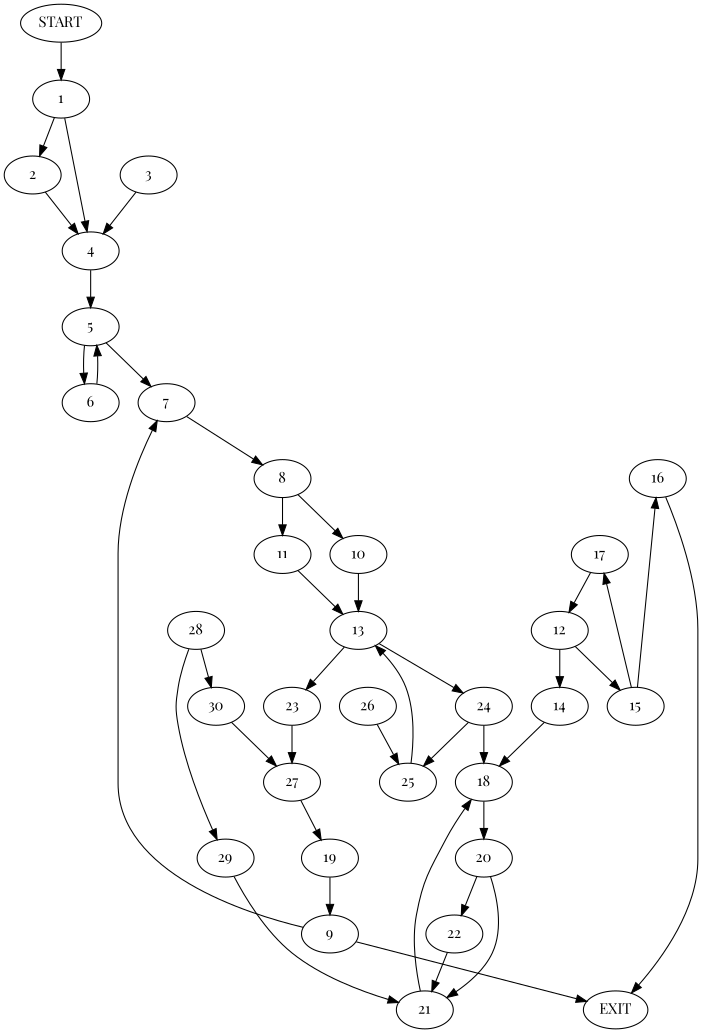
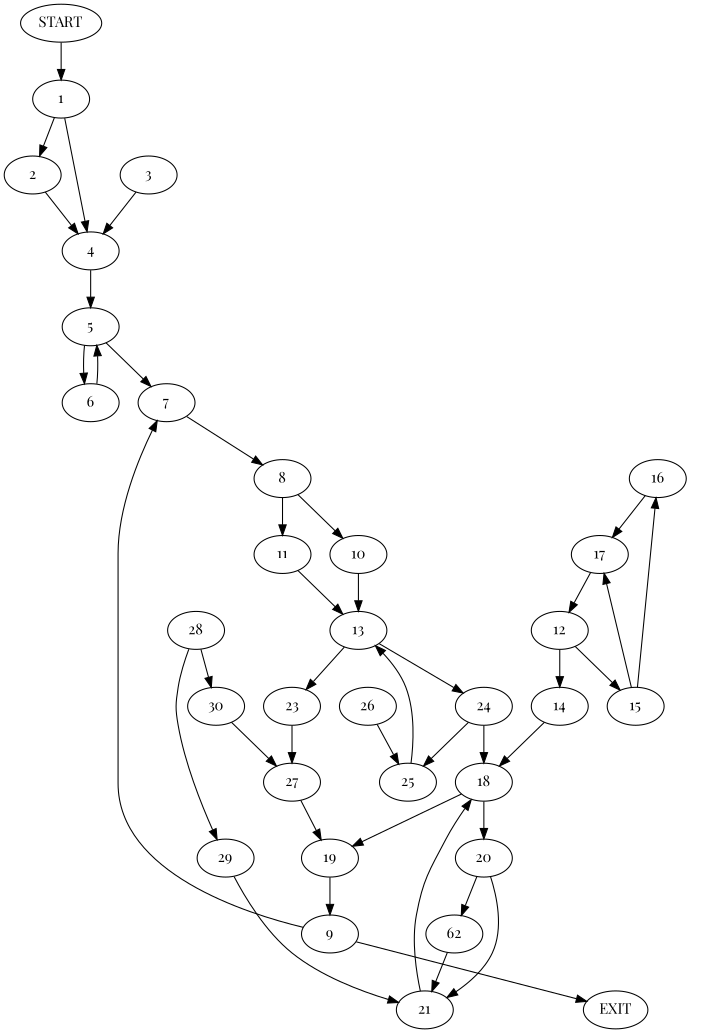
(698, 747) -> (632, 512)
none -> (412, 818)
(454, 934) -> (454, 934)
